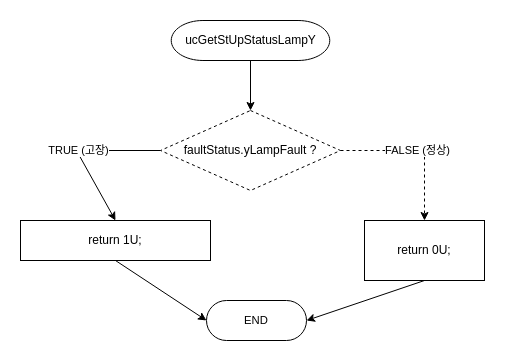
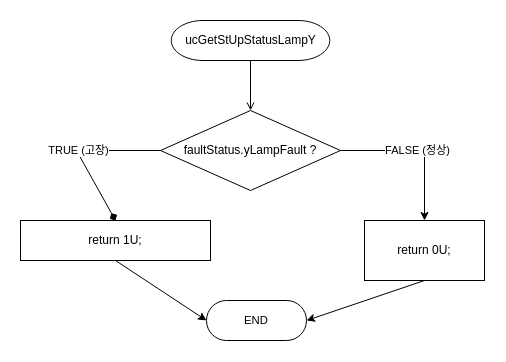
(251, 102) -> (251, 104)
(251, 151) -> (251, 151)
(425, 184) -> (425, 184)
(111, 213) -> (111, 213)
